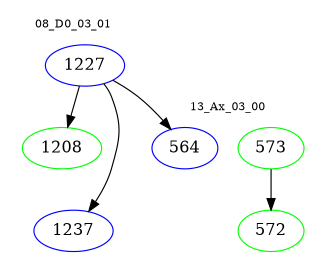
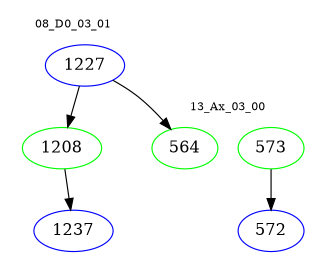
(118, 143) -> (67, 184)
(185, 148) -> (185, 148)
(271, 231) -> (271, 231)
